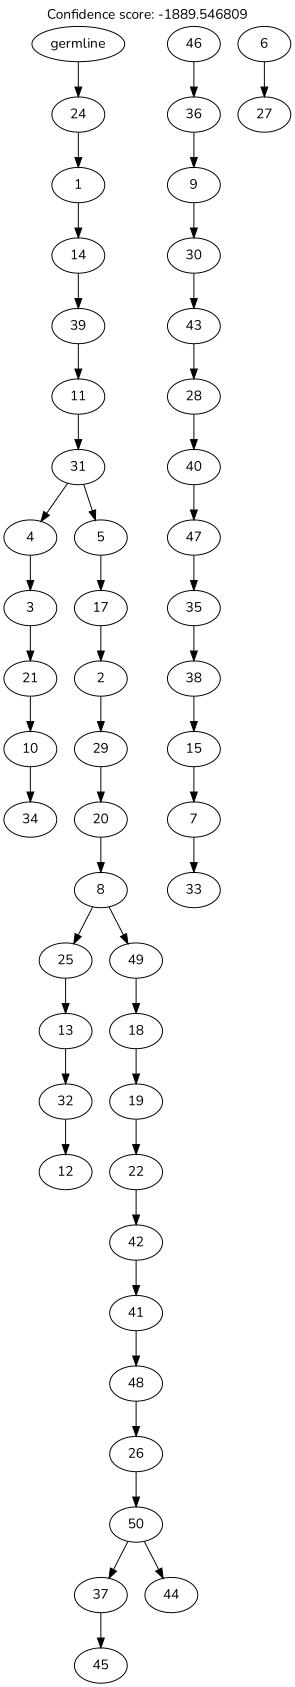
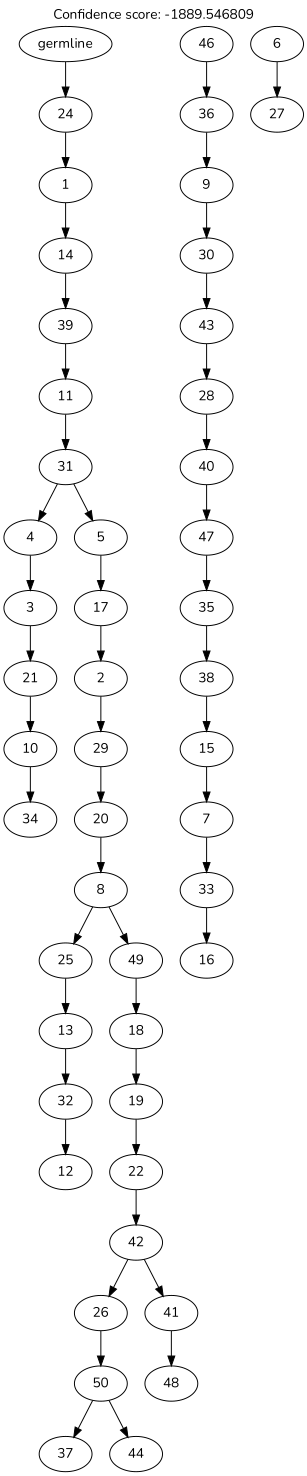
none -> (207, 961)
(136, 1414) -> (121, 1273)
(101, 1666) -> none
